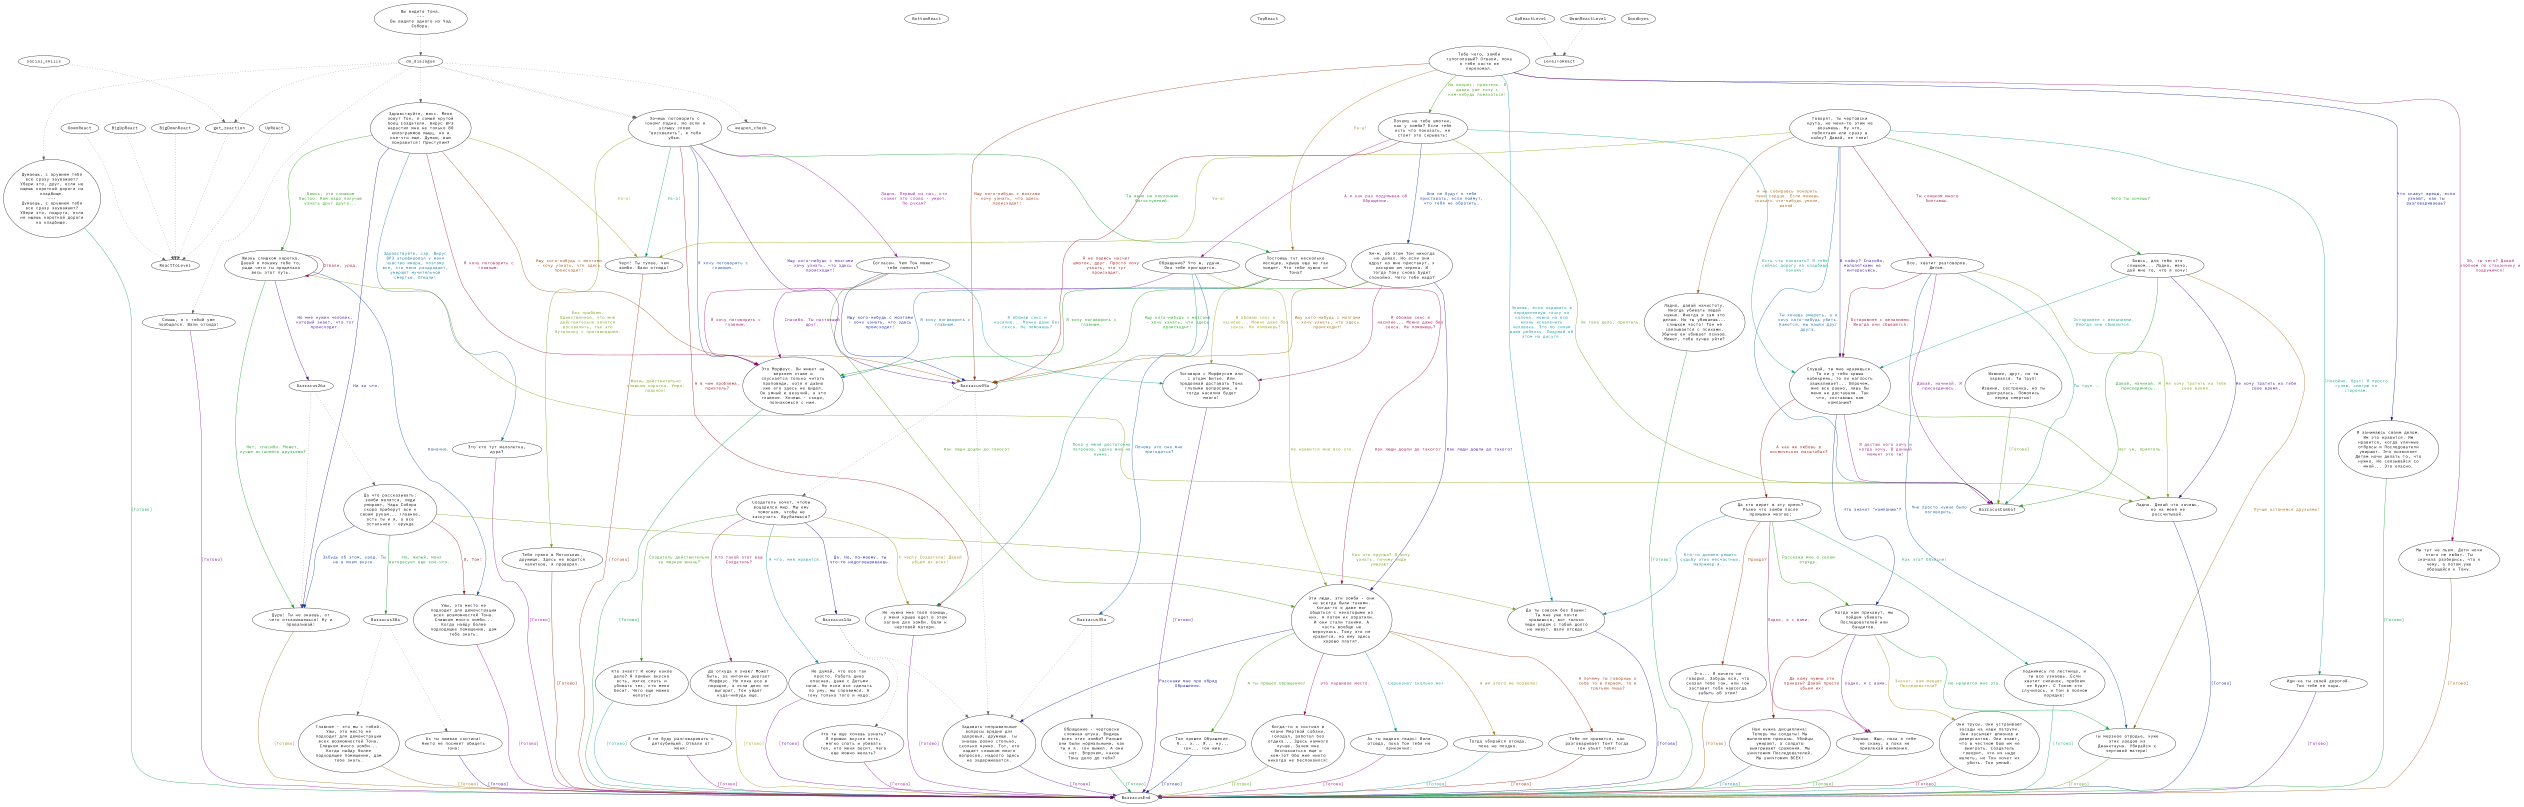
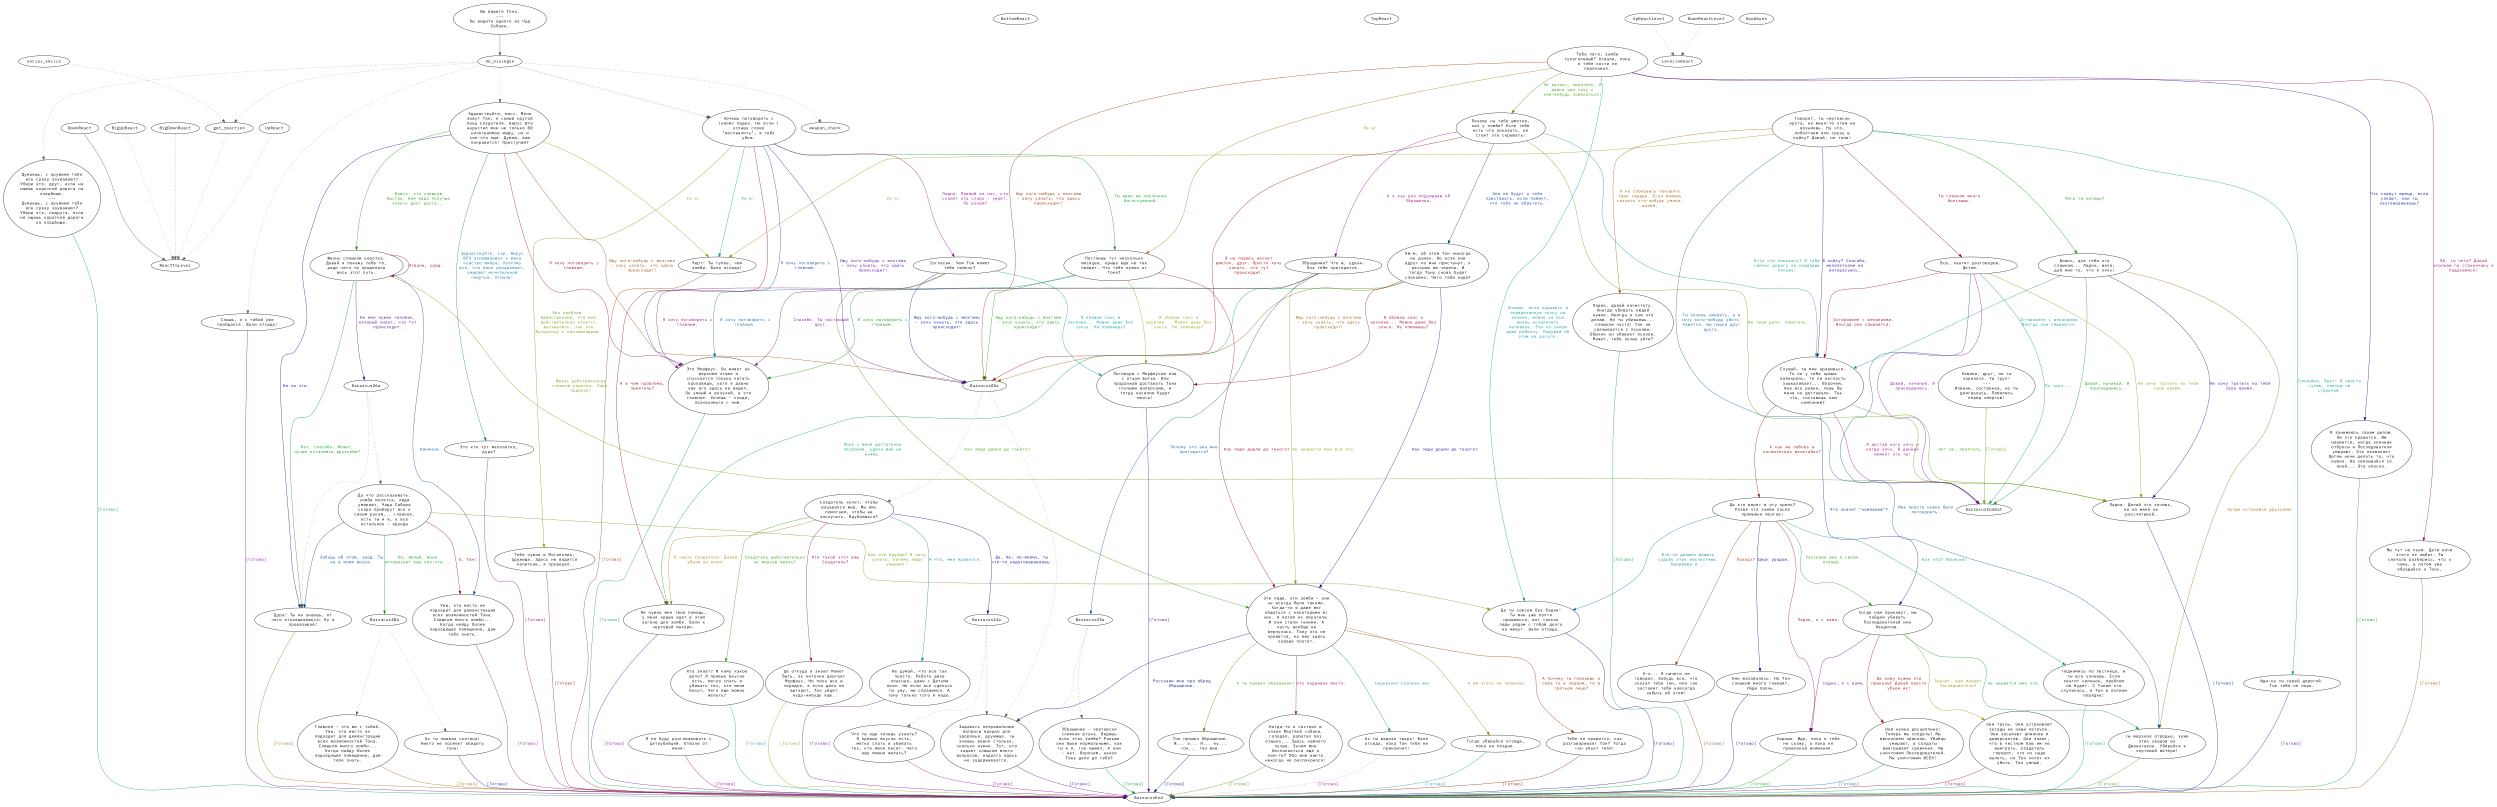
(421, 43) -> (500, 43)
(117, 201) -> (117, 201)
none -> (1761, 683)
(1276, 788) -> (1281, 787)
